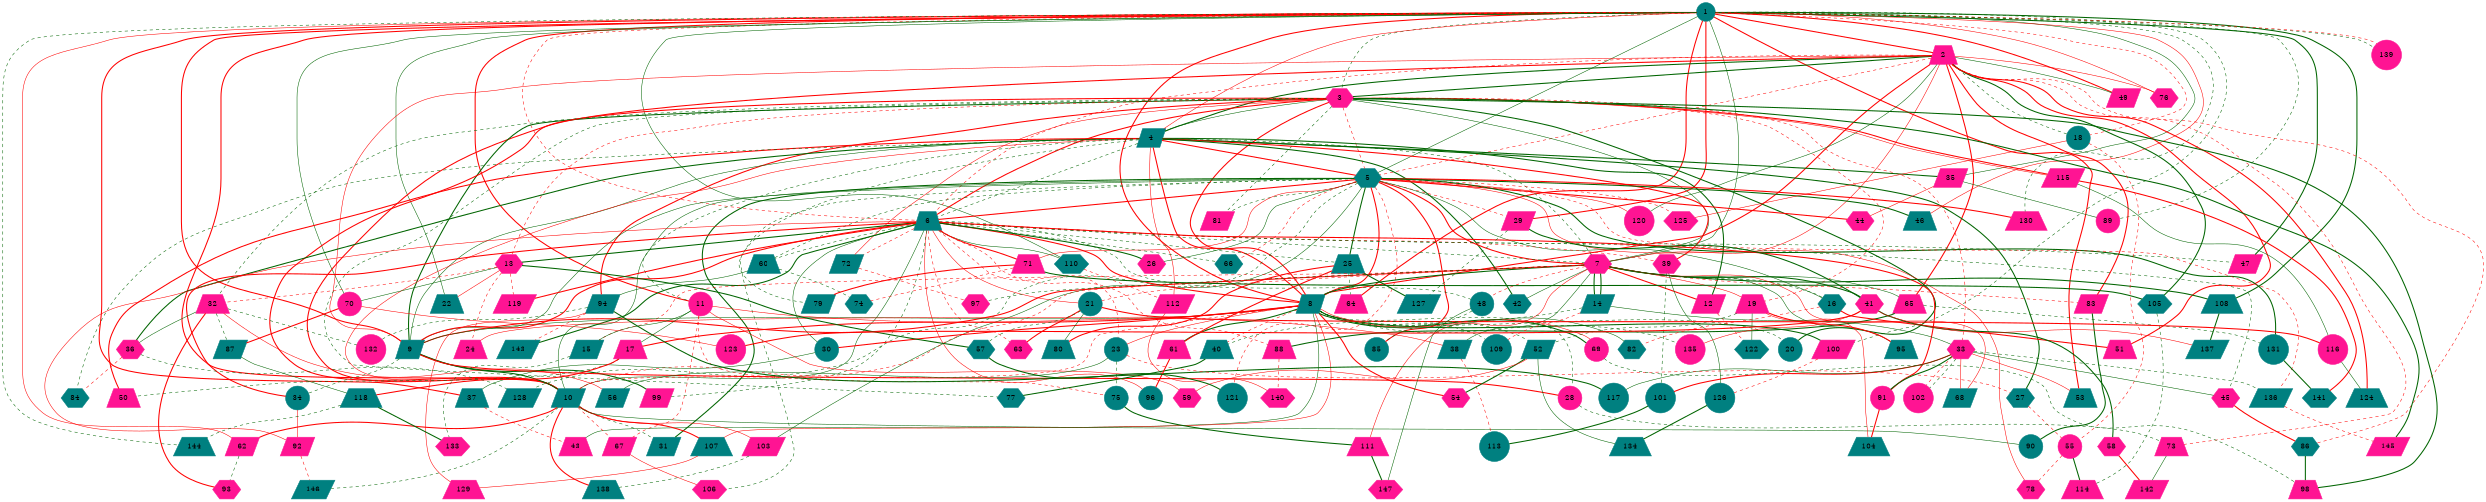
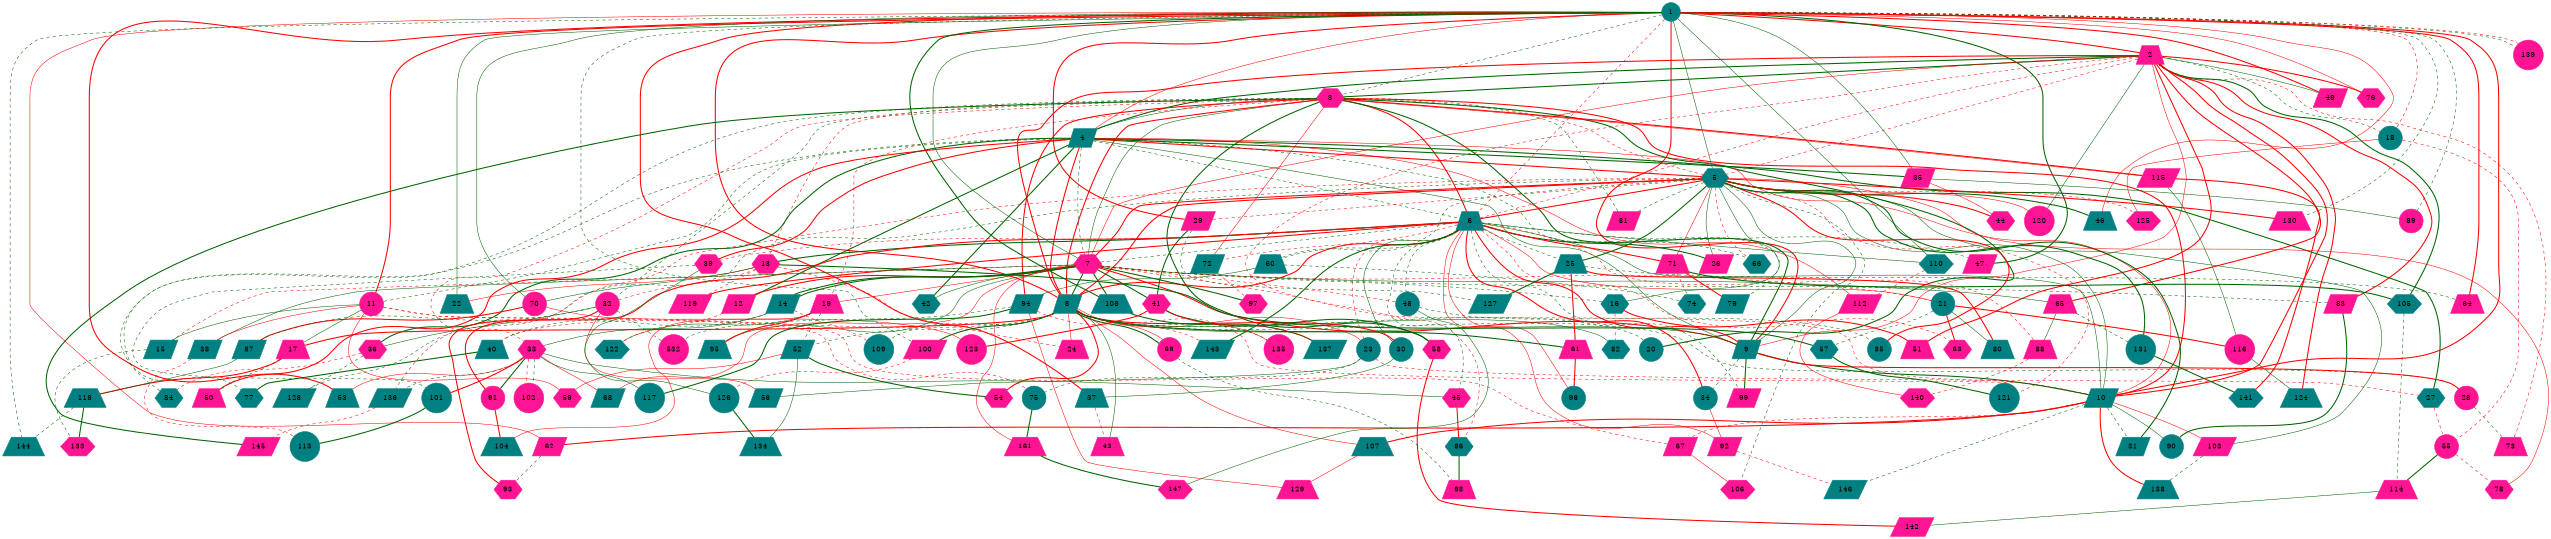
(2071, 71) -> (2278, 71)
(2050, 121) -> (1192, 292)
(1152, 264) -> (1716, 264)
(1285, 278) -> (1139, 275)
(1902, 290) -> (1990, 290)
(213, 304) -> (608, 304)
(1714, 331) -> (2050, 327)
(371, 349) -> (674, 349)
(1368, 447) -> (1025, 447)
(2159, 468) -> (2155, 508)
